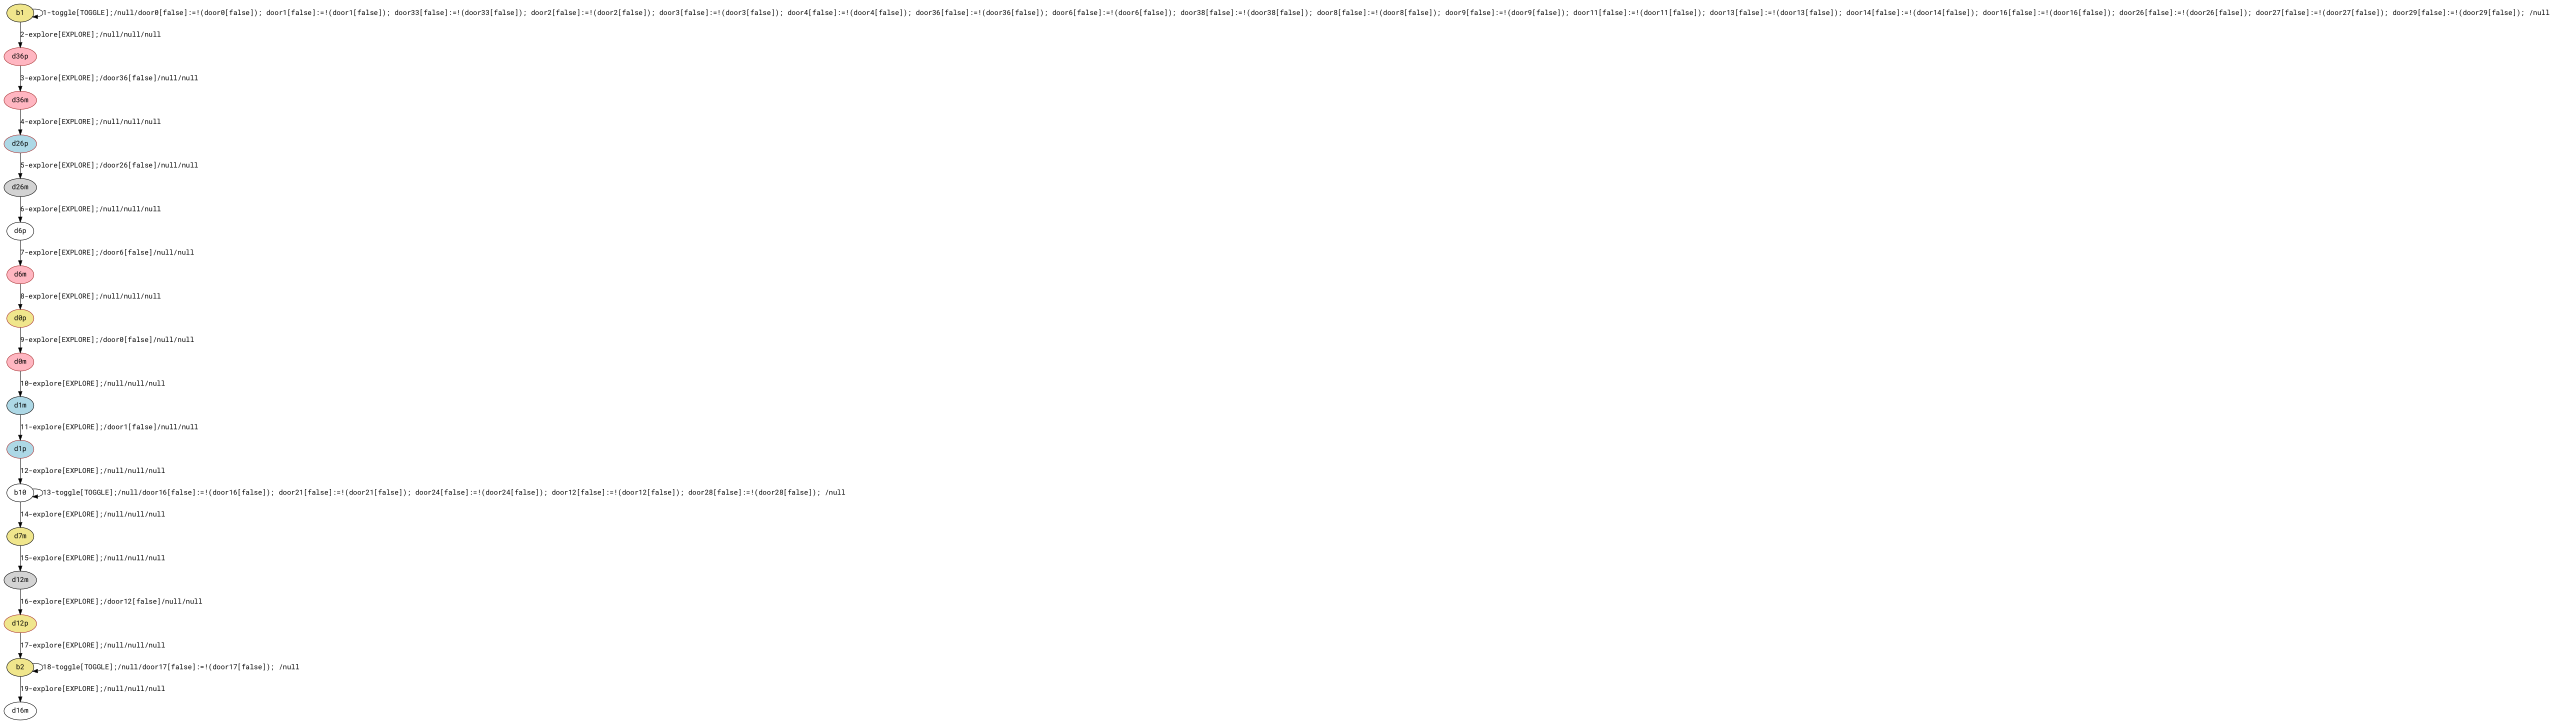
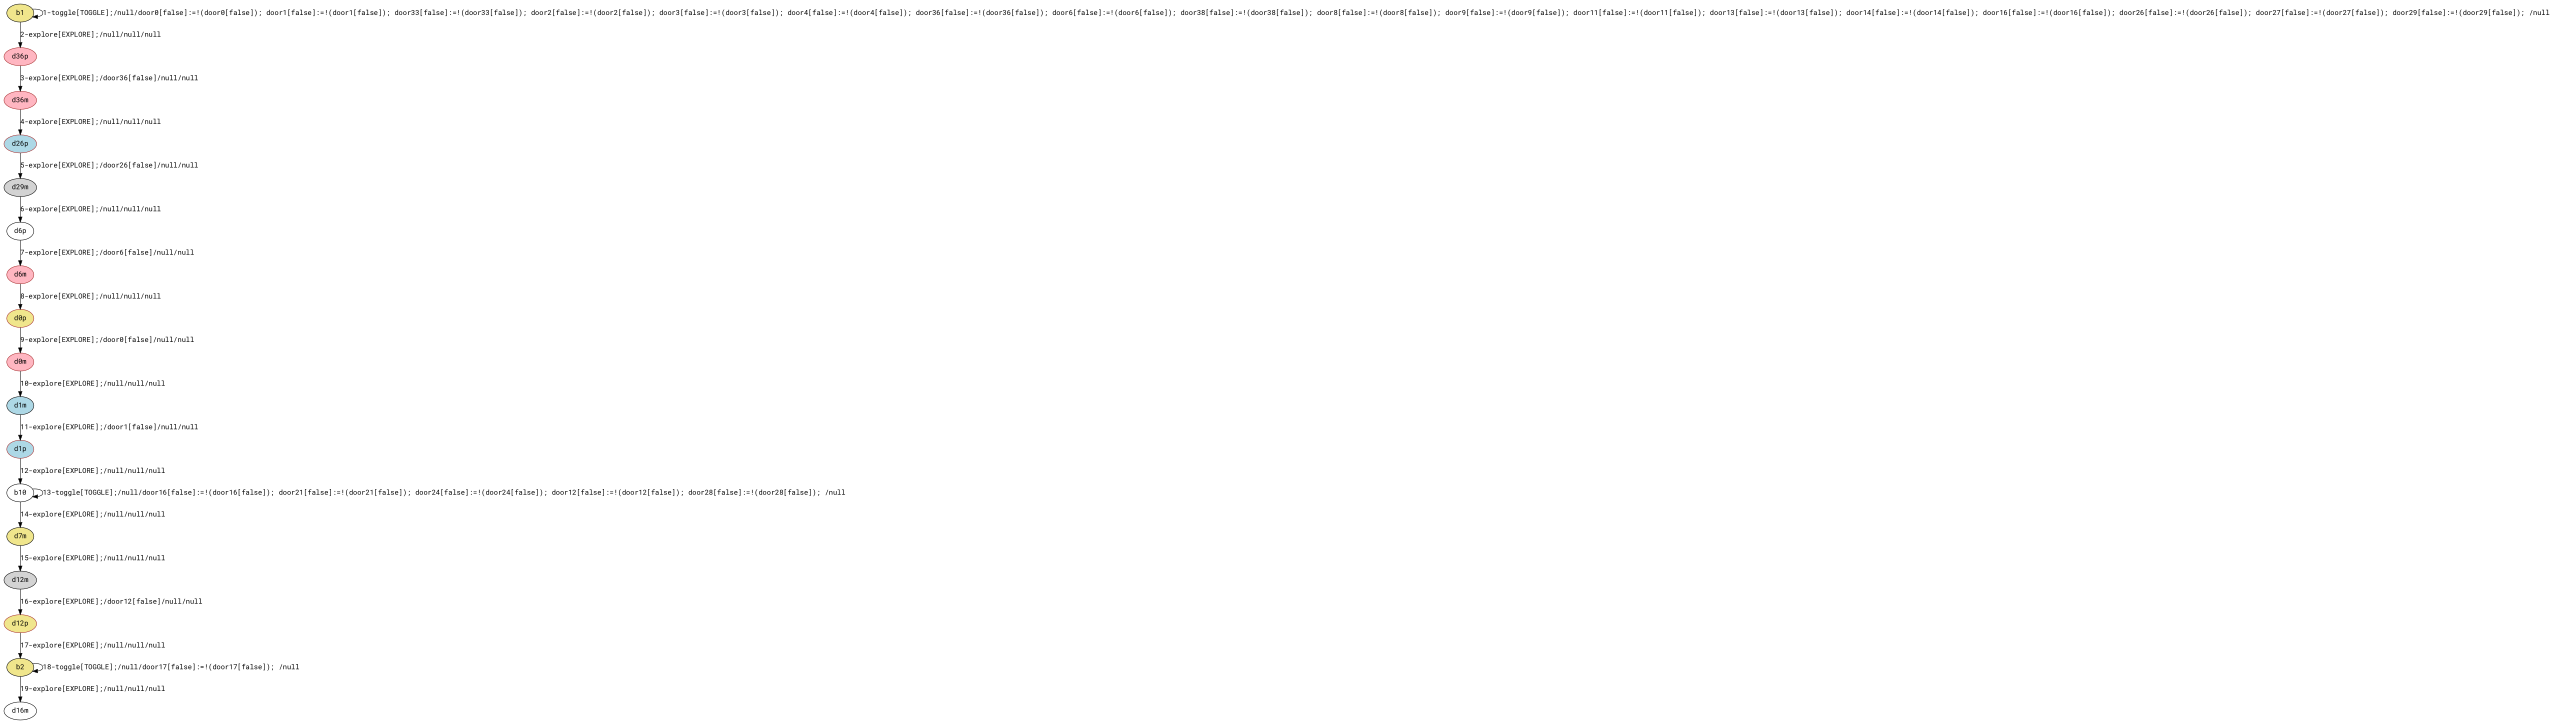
(20, 188) -> (20, 188)
